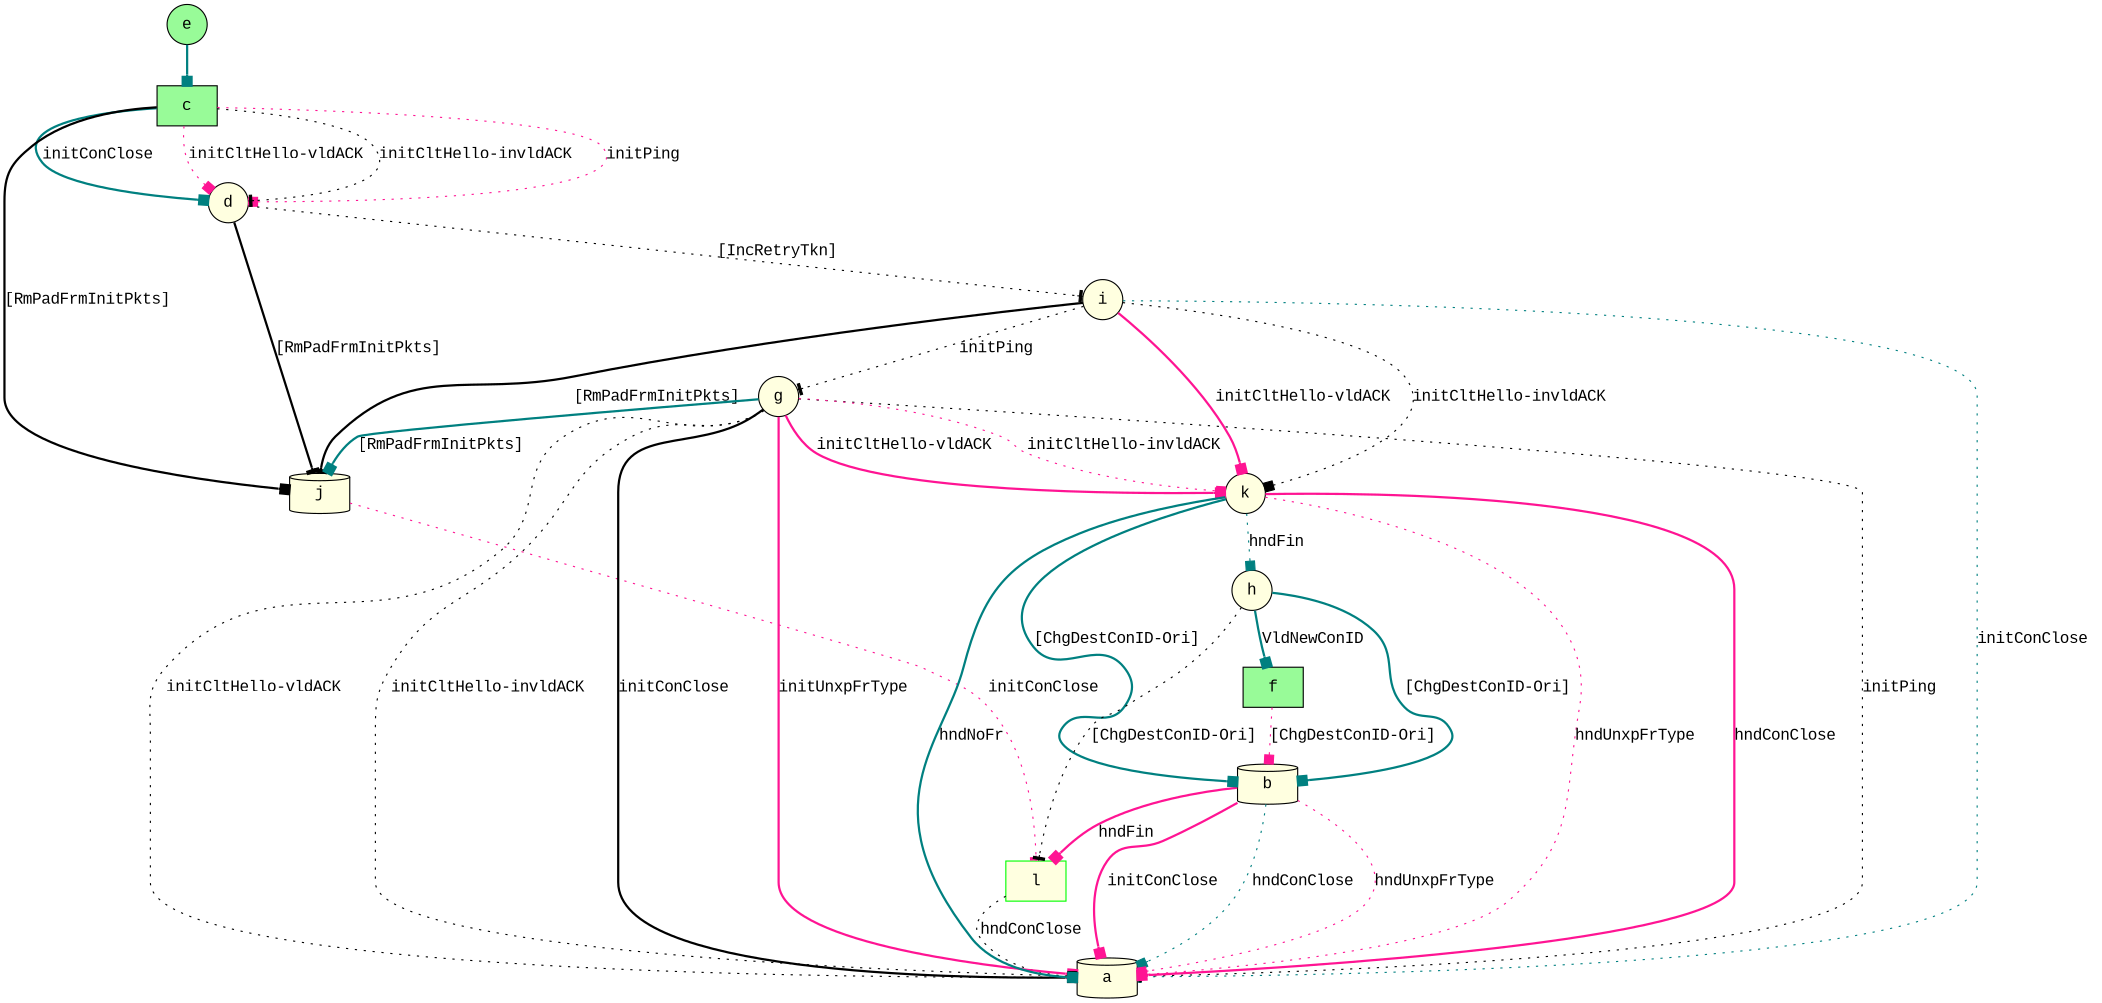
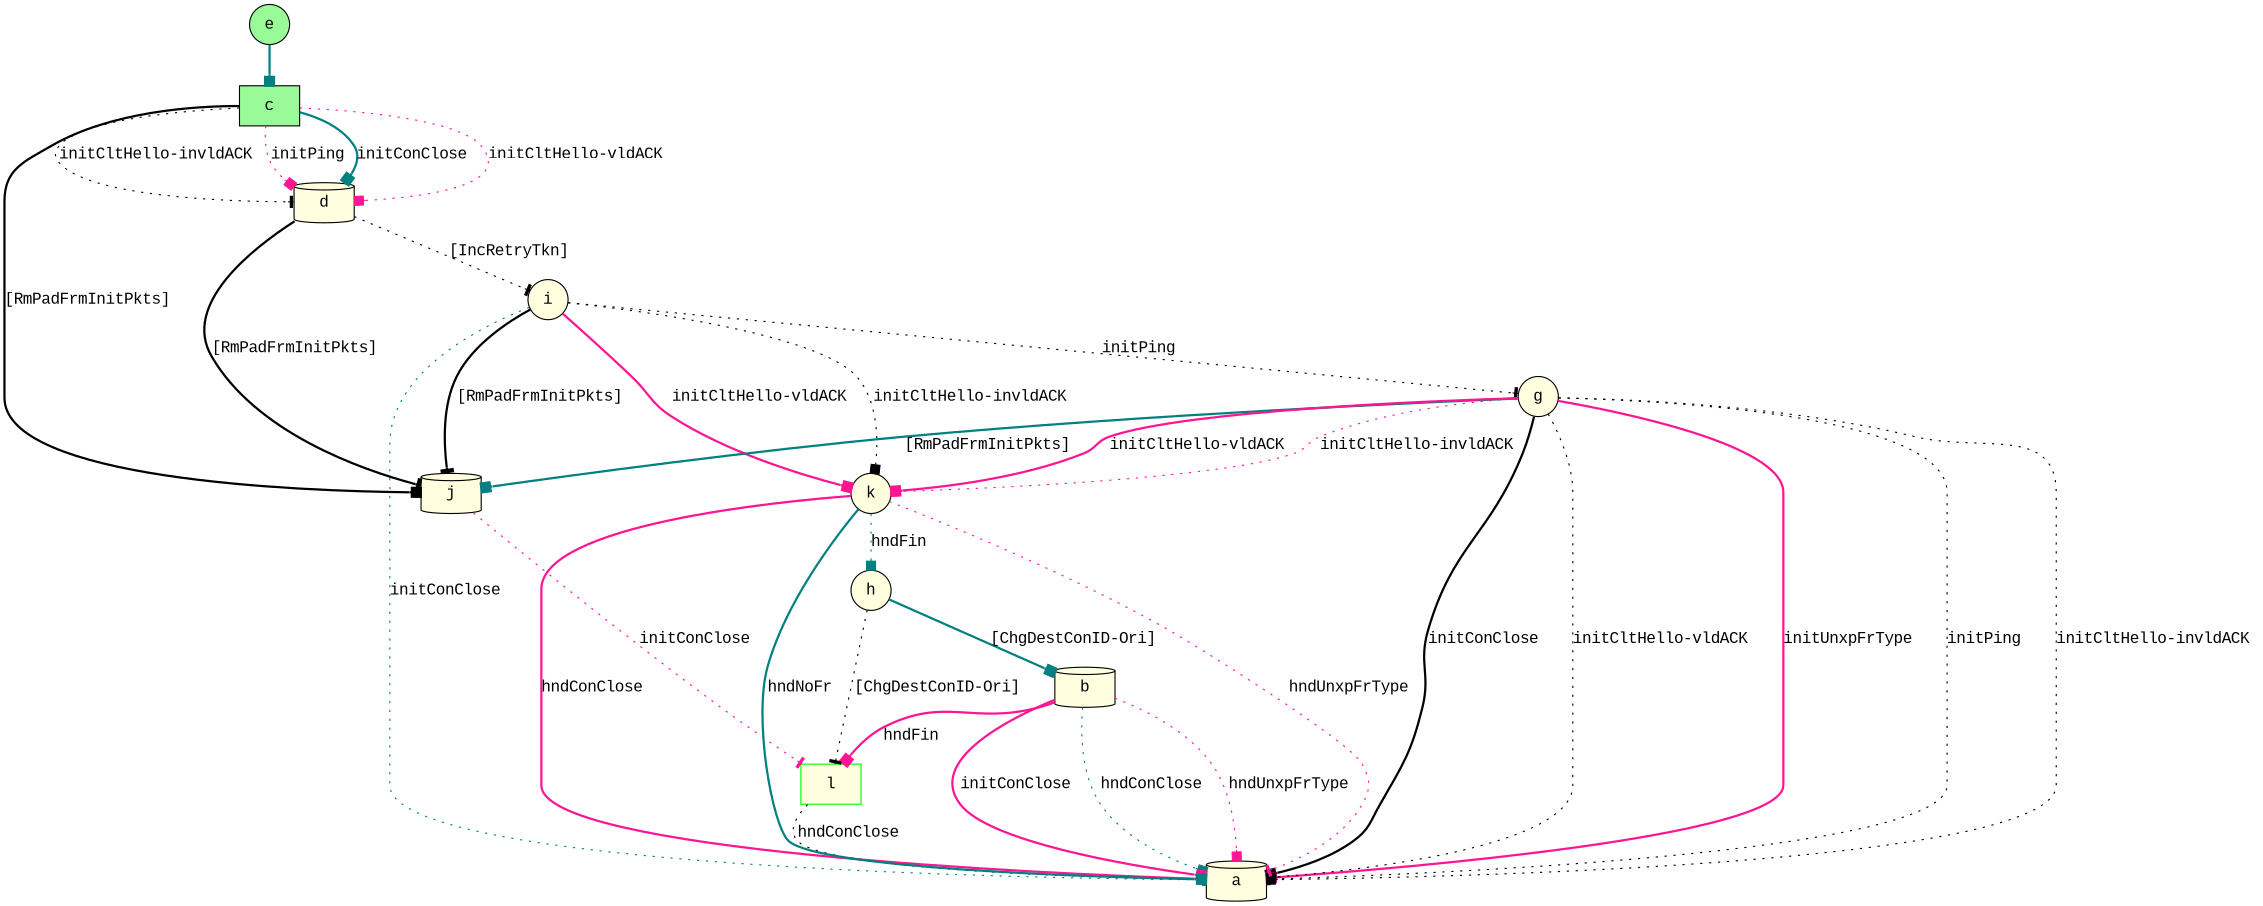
(228, 203) -> (324, 203)
(1090, 655) -> none
(1273, 687) -> none
